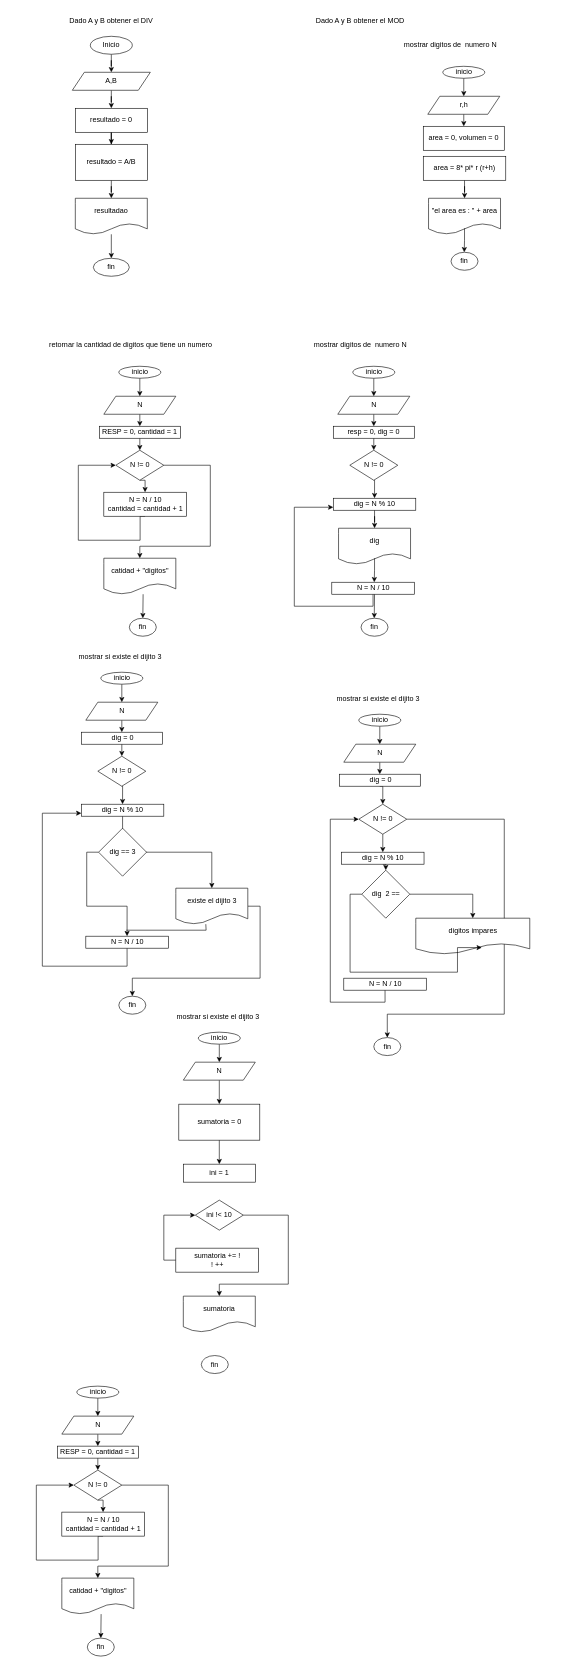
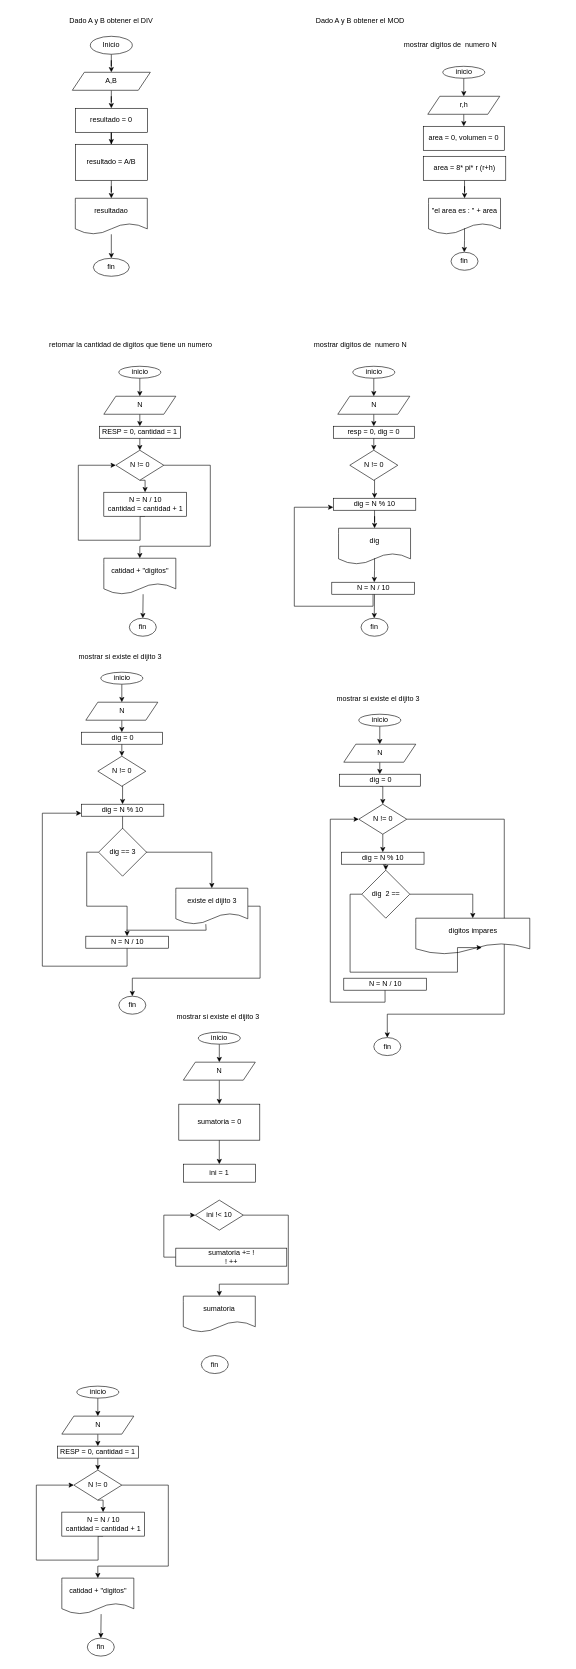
(217, 1260) -> (231, 1257)
